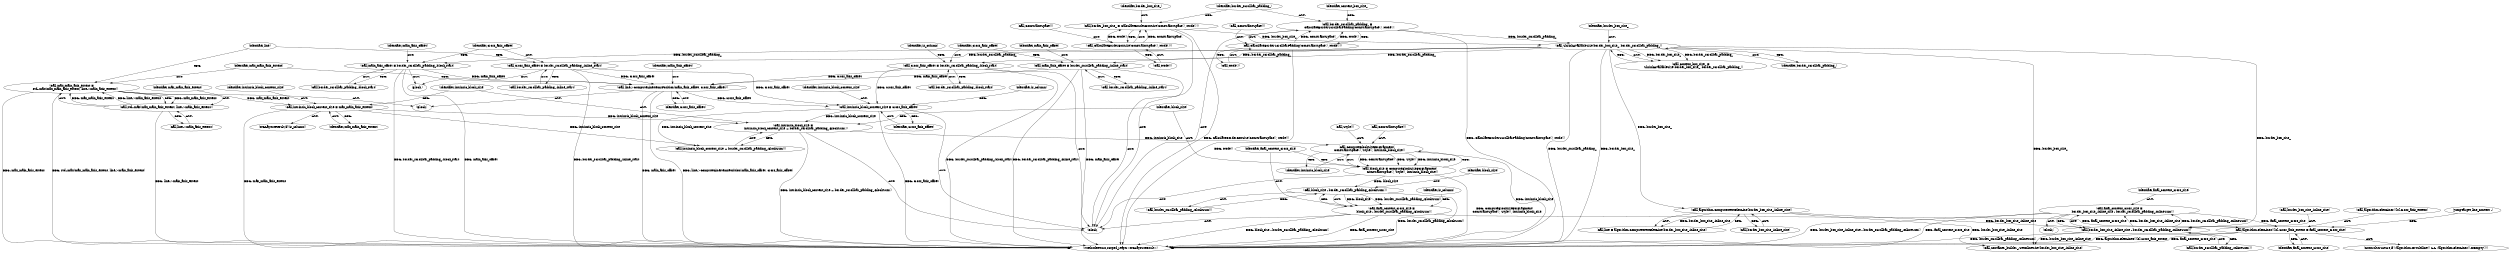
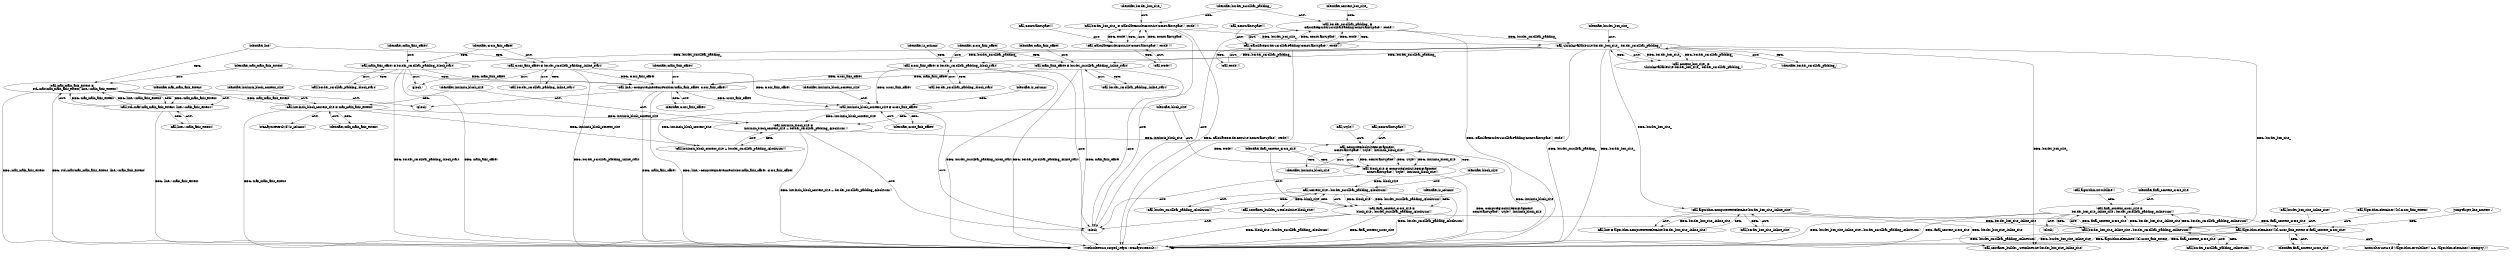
(1345, 190) -> (1345, 190)
none -> (2094, 190)
none -> (1278, 210)
(922, 242) -> none
